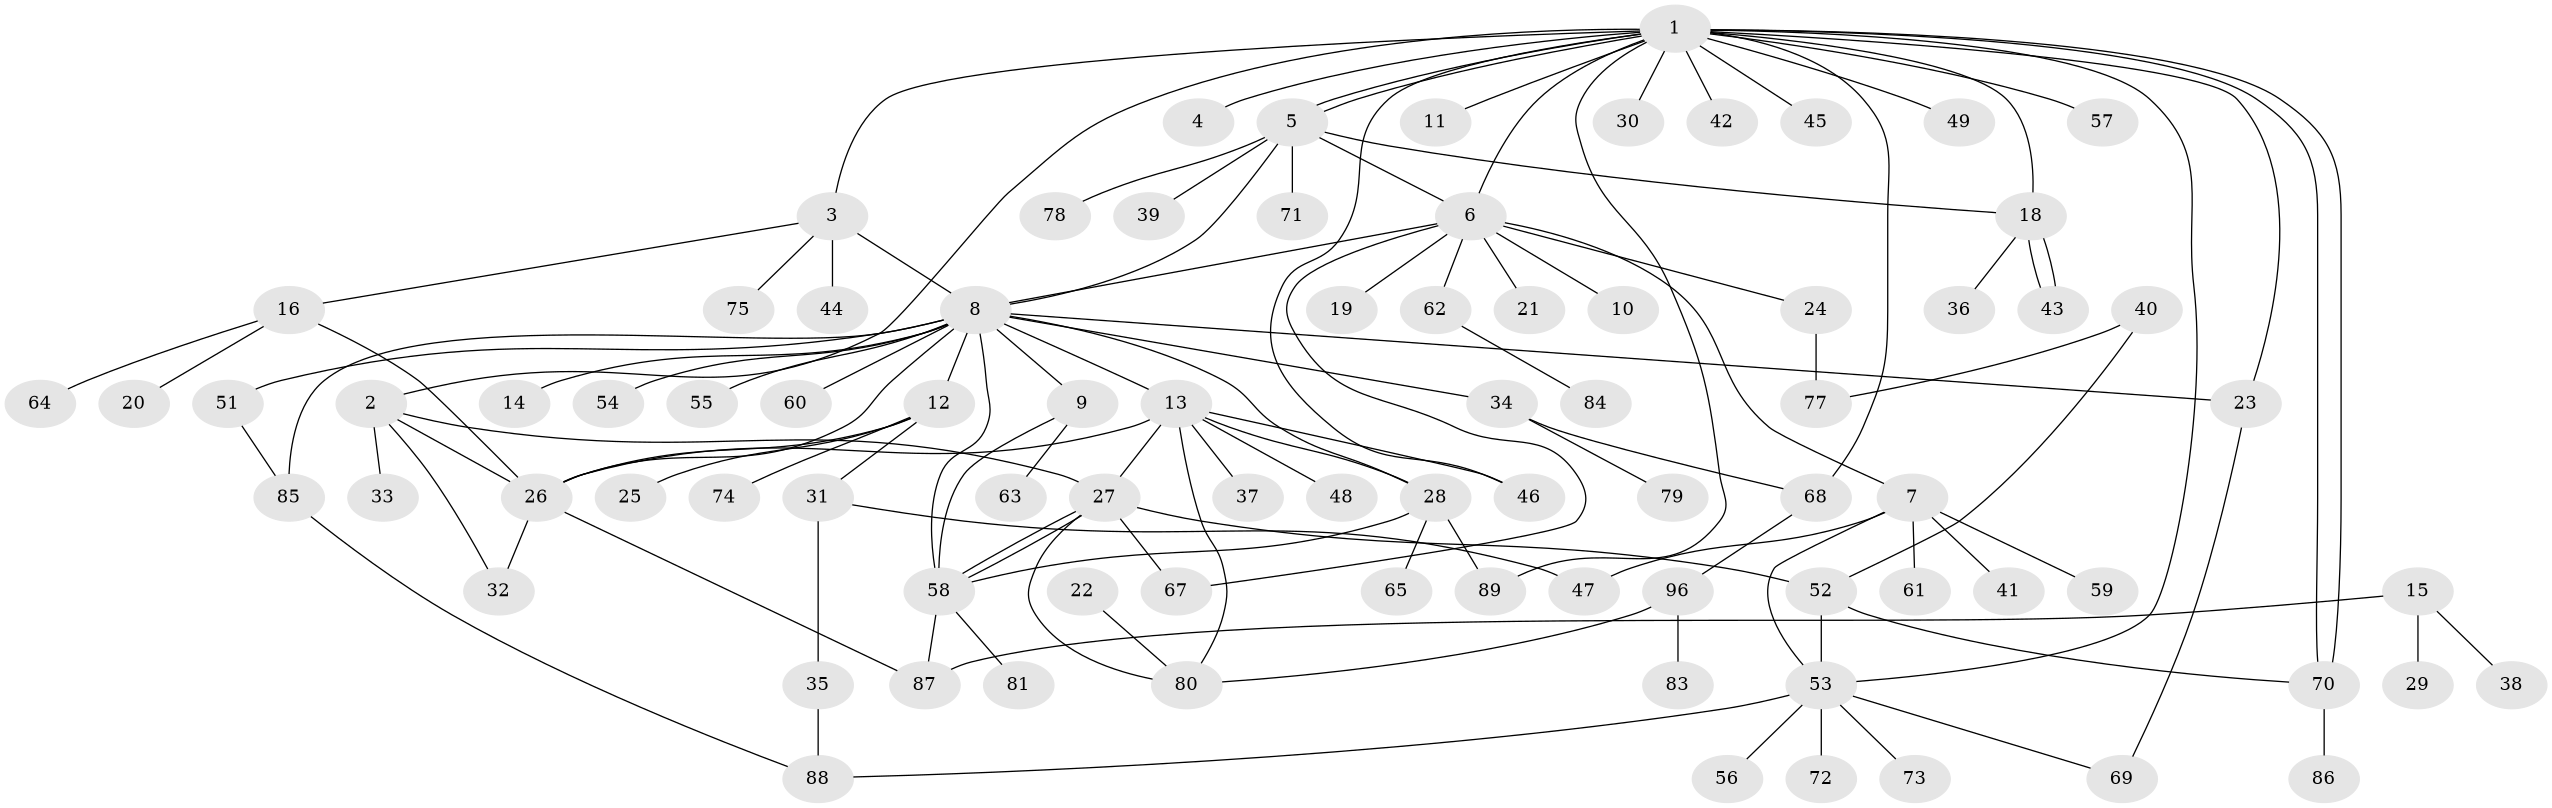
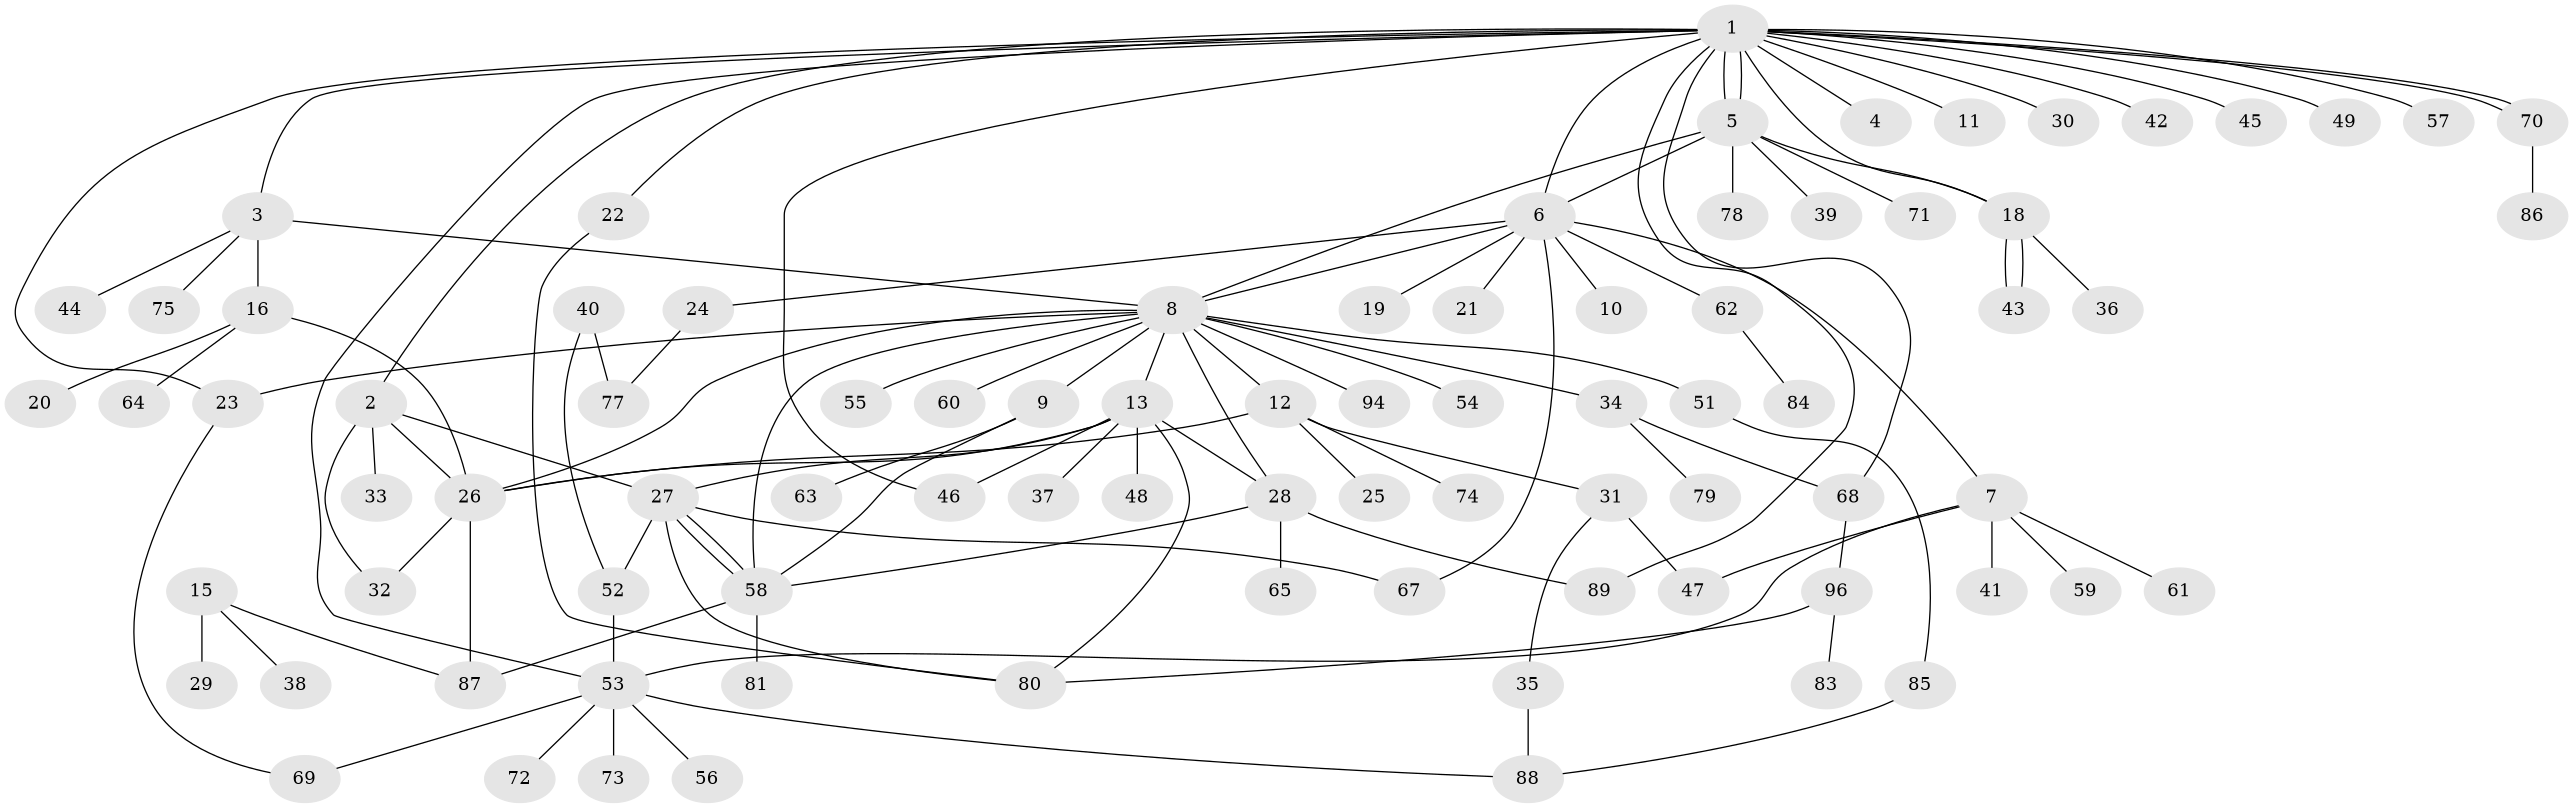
none -> (872, 74)
(580, 335) -> none
(515, 404) -> (1374, 404)
(2077, 660) -> none
